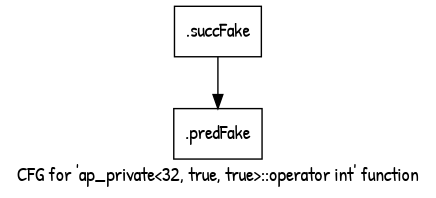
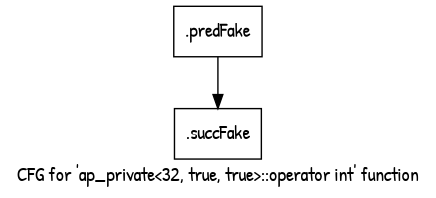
(218, 76) -> (218, 76)
